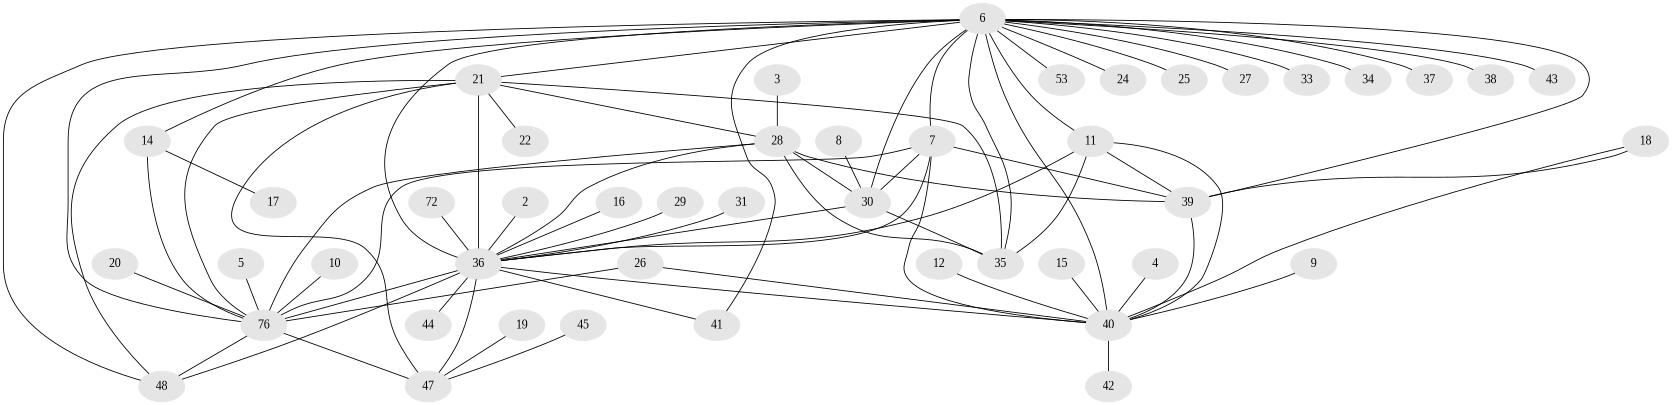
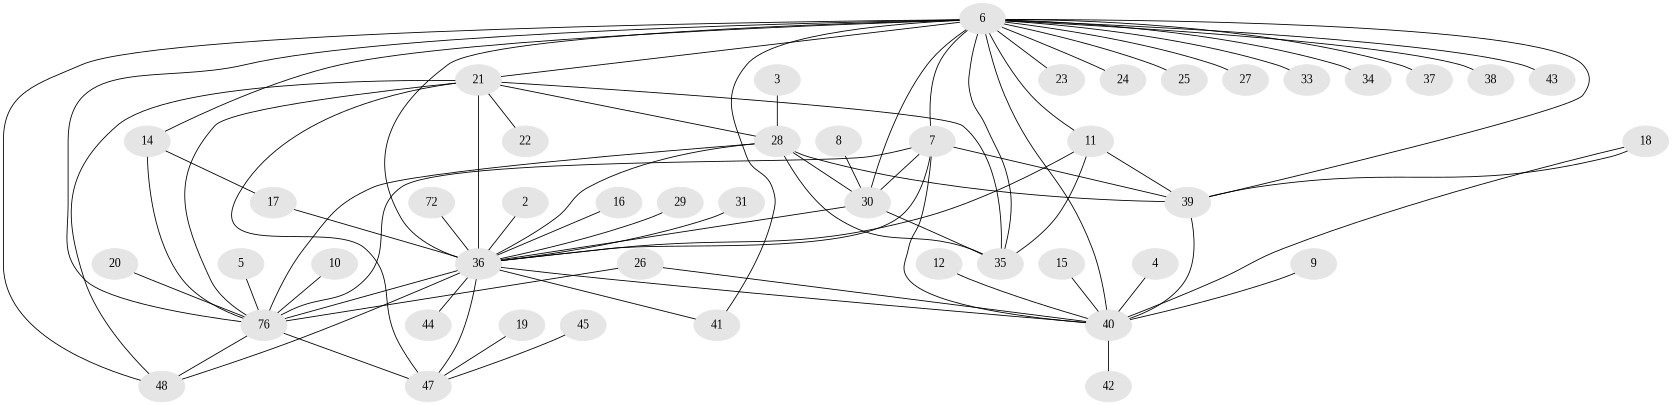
(1062, 80) -> (1062, 80)
(1221, 218) -> none
none -> (376, 233)
